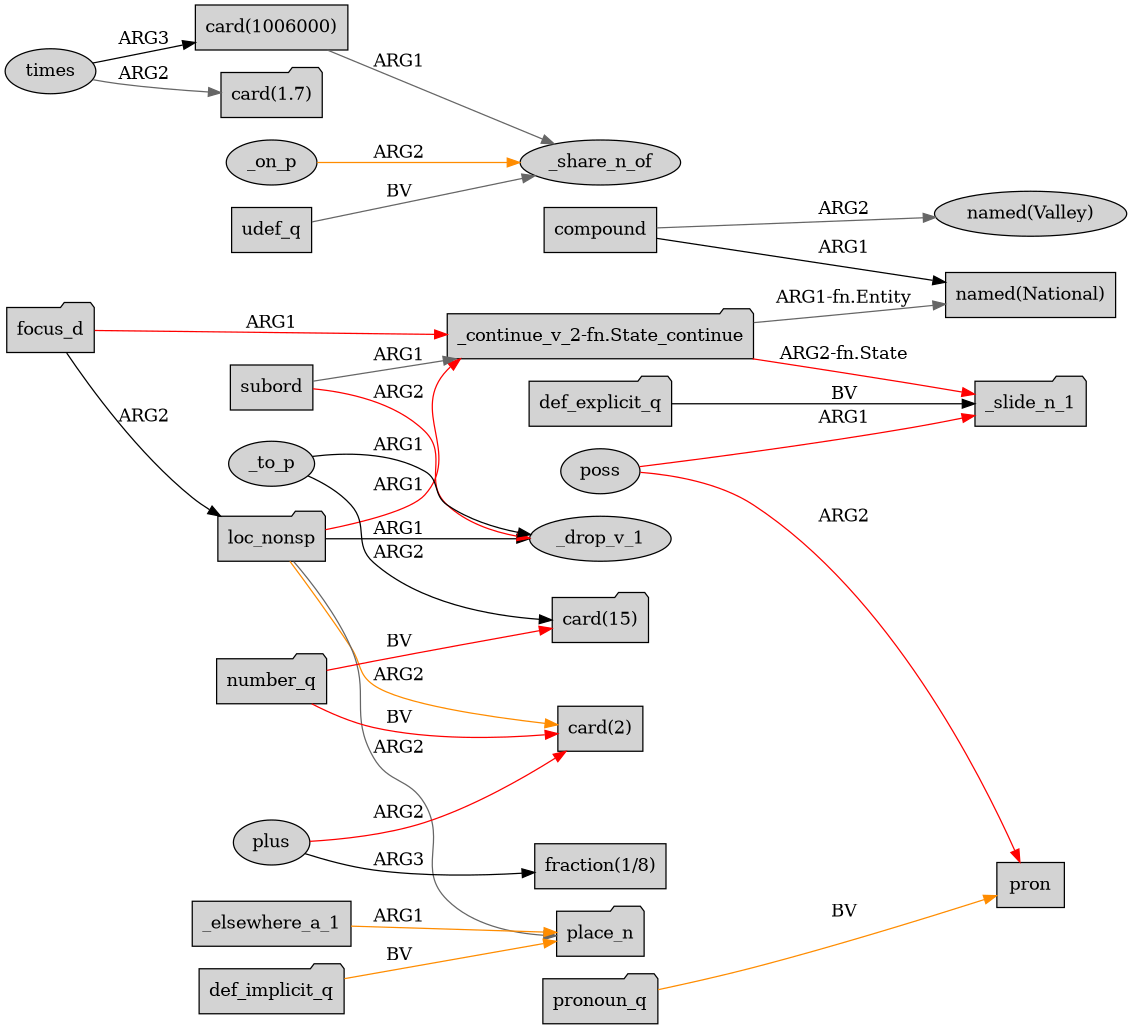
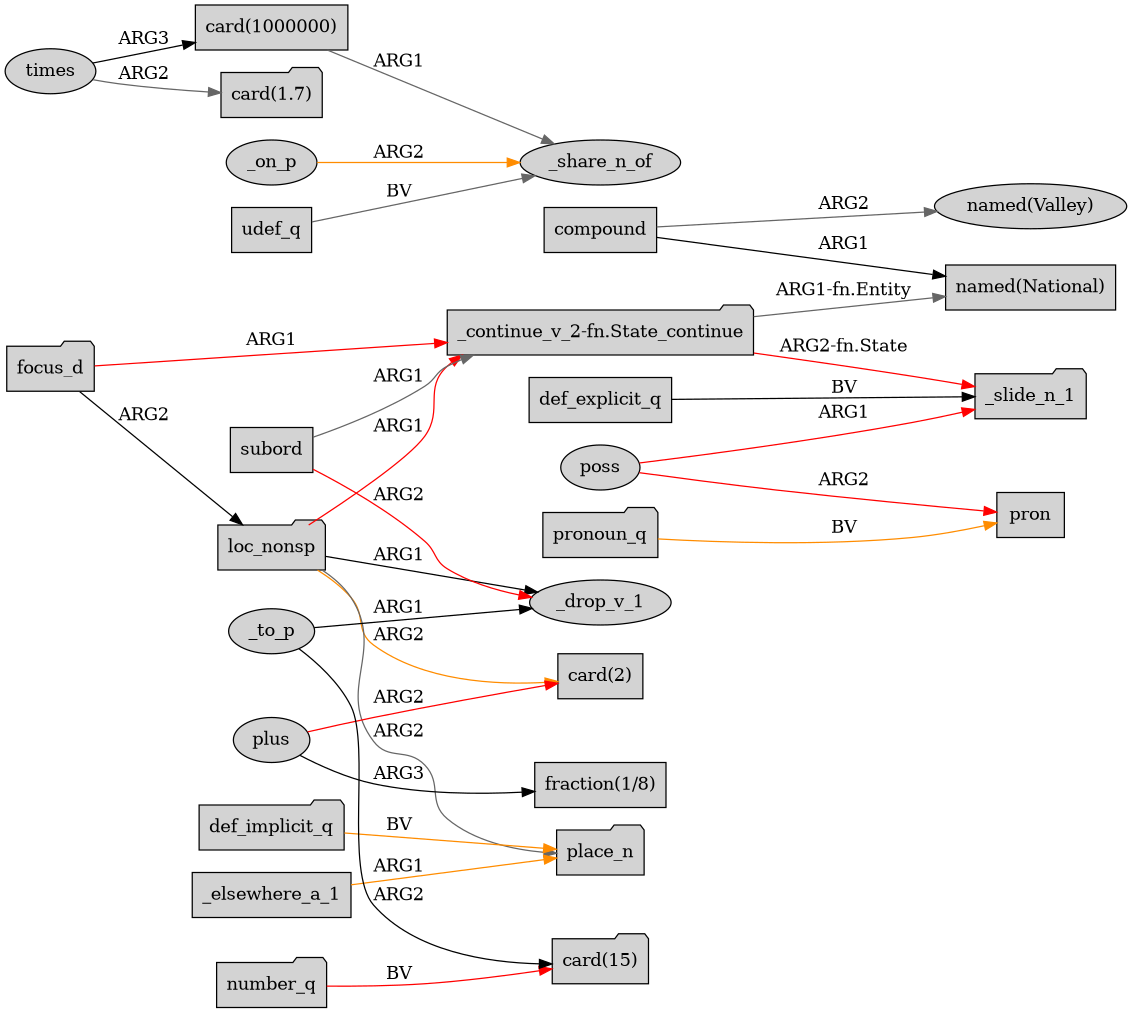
(272, 28) -> (272, 28)
(600, 404) -> (600, 400)
(426, 735) -> none
